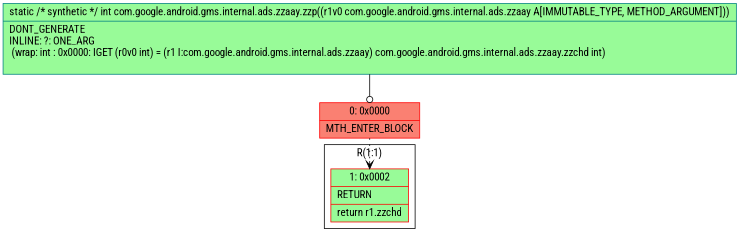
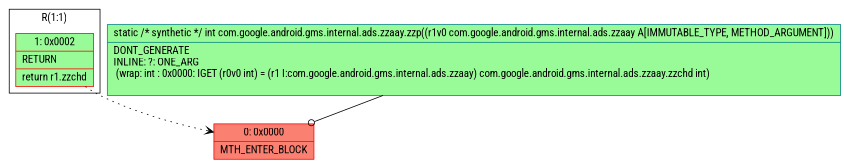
(370, 150) -> (144, 113)
